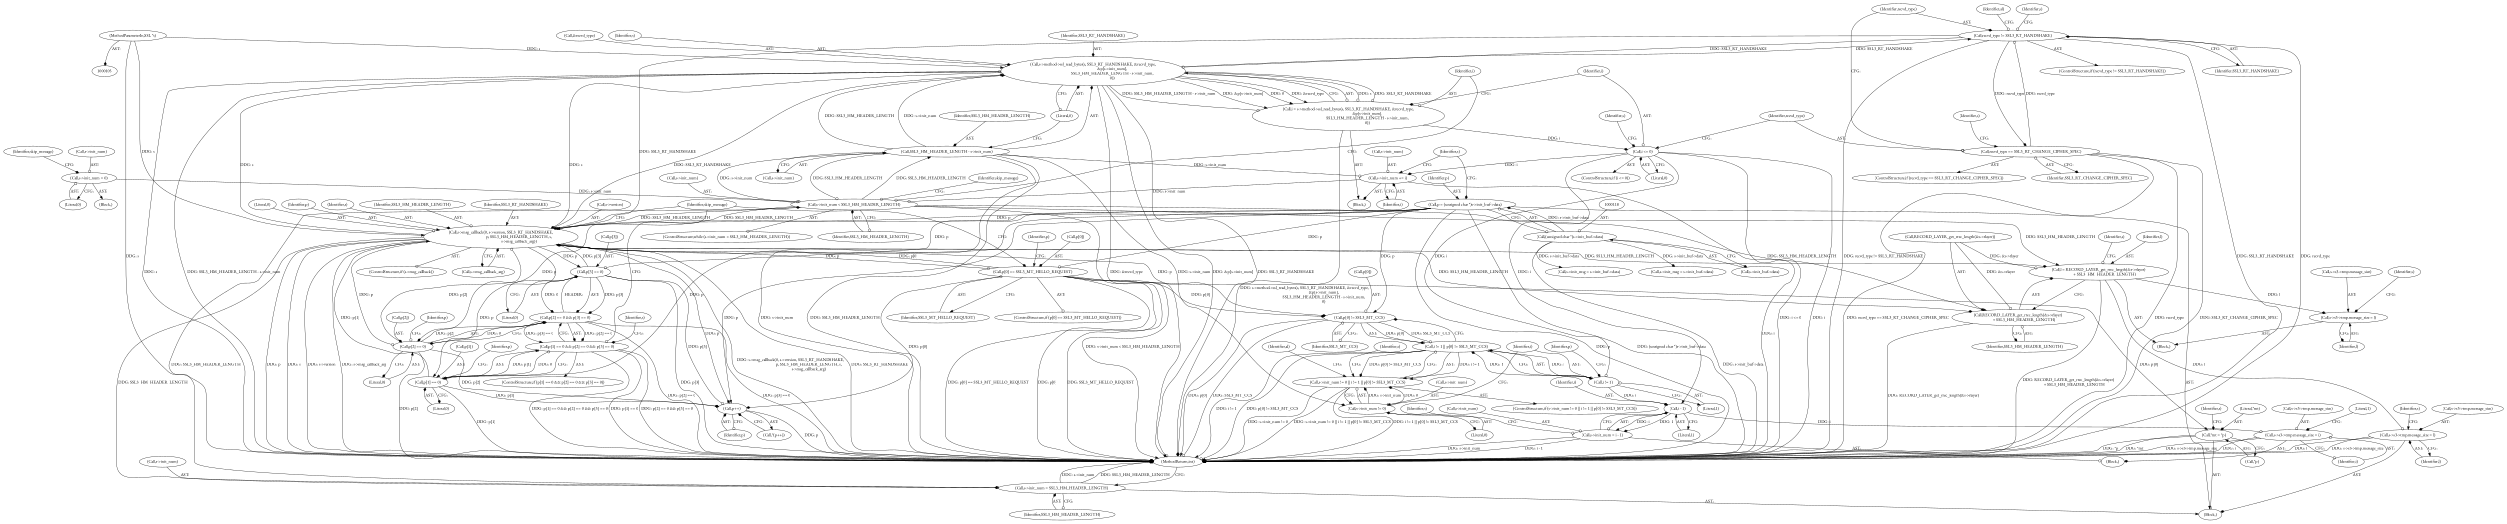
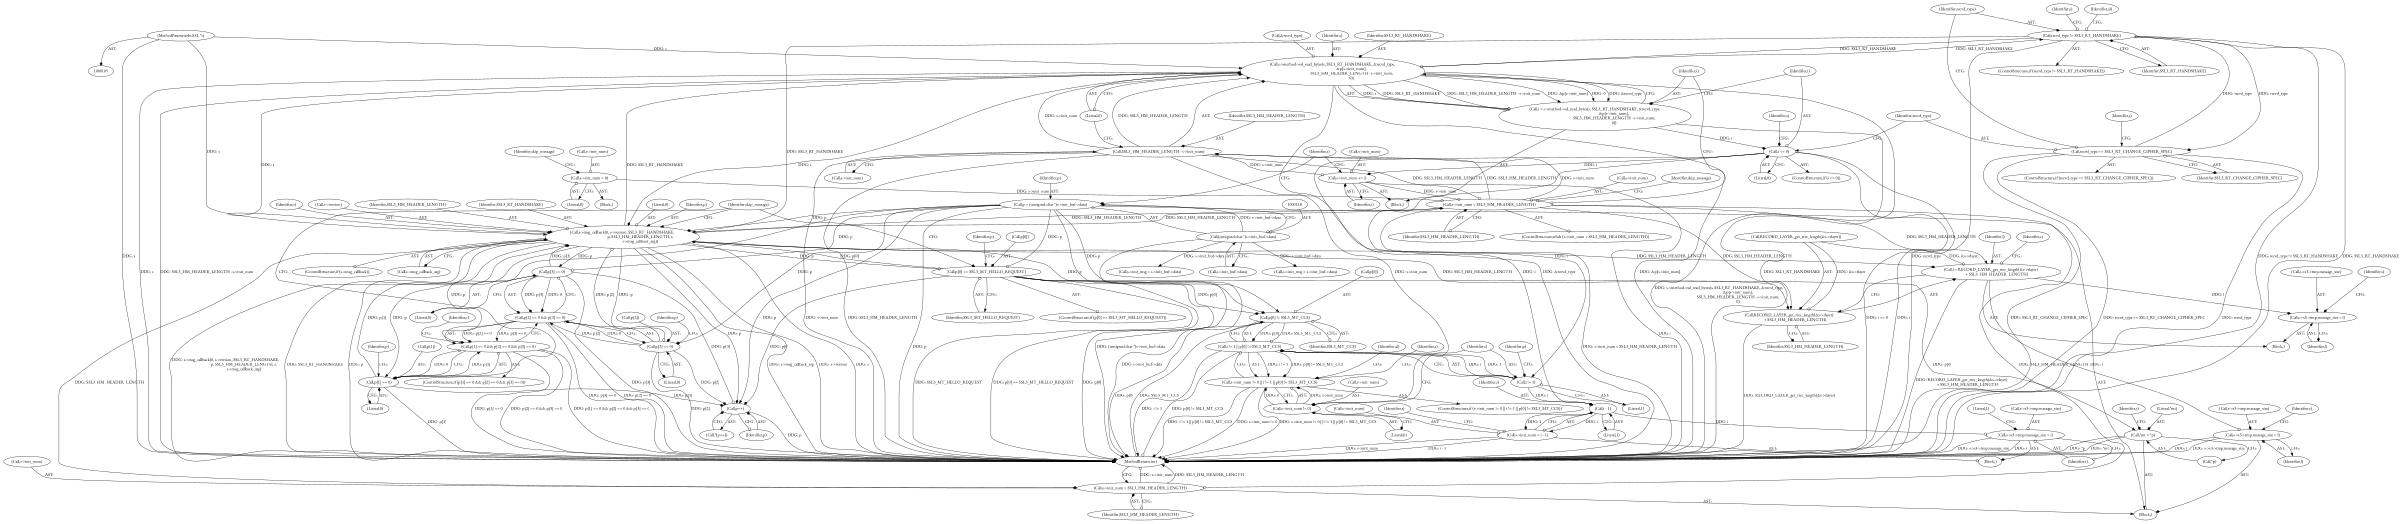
(609, 237) -> none
(1448, 240) -> (1374, 218)
(574, 295) -> (572, 295)
